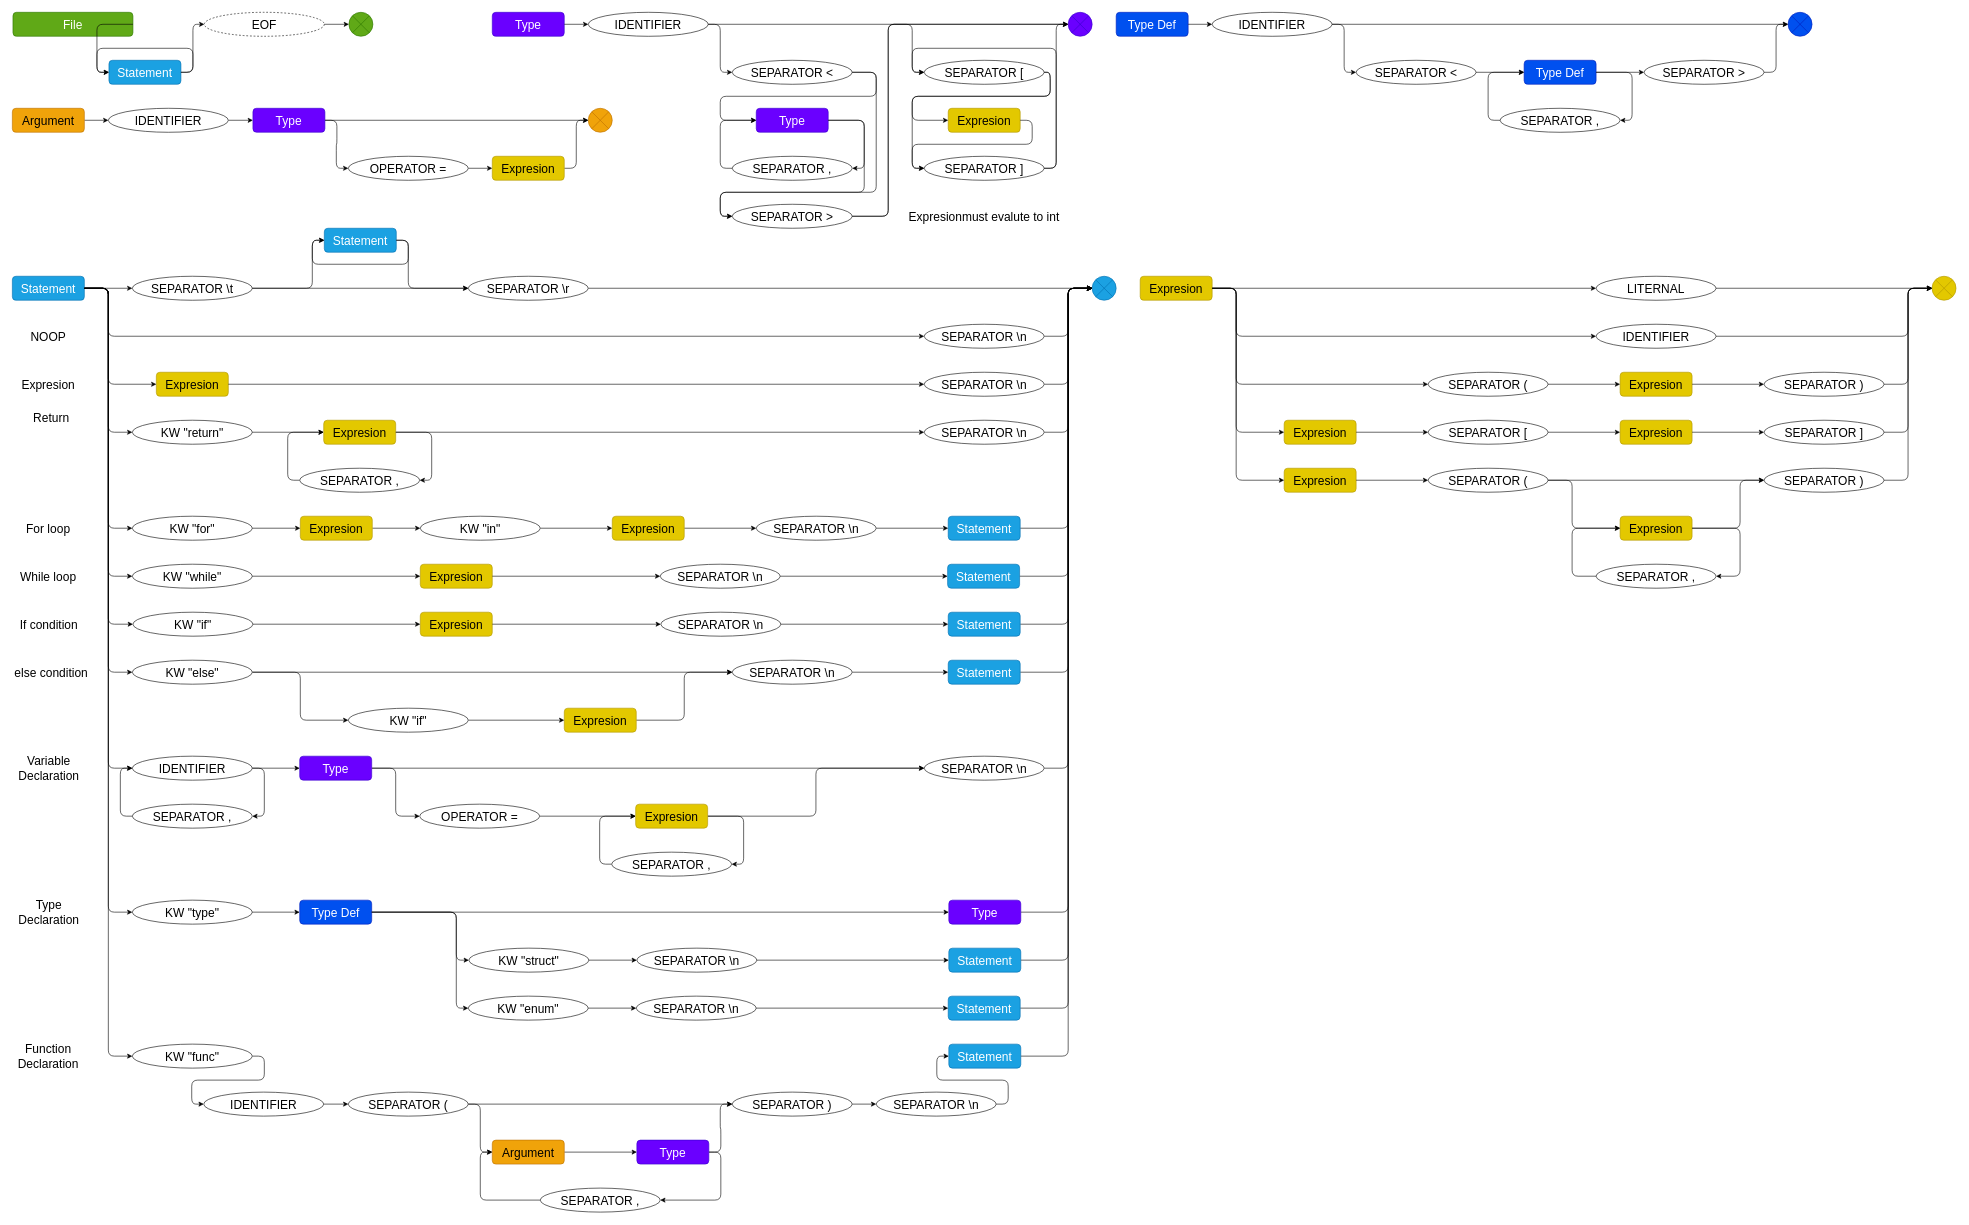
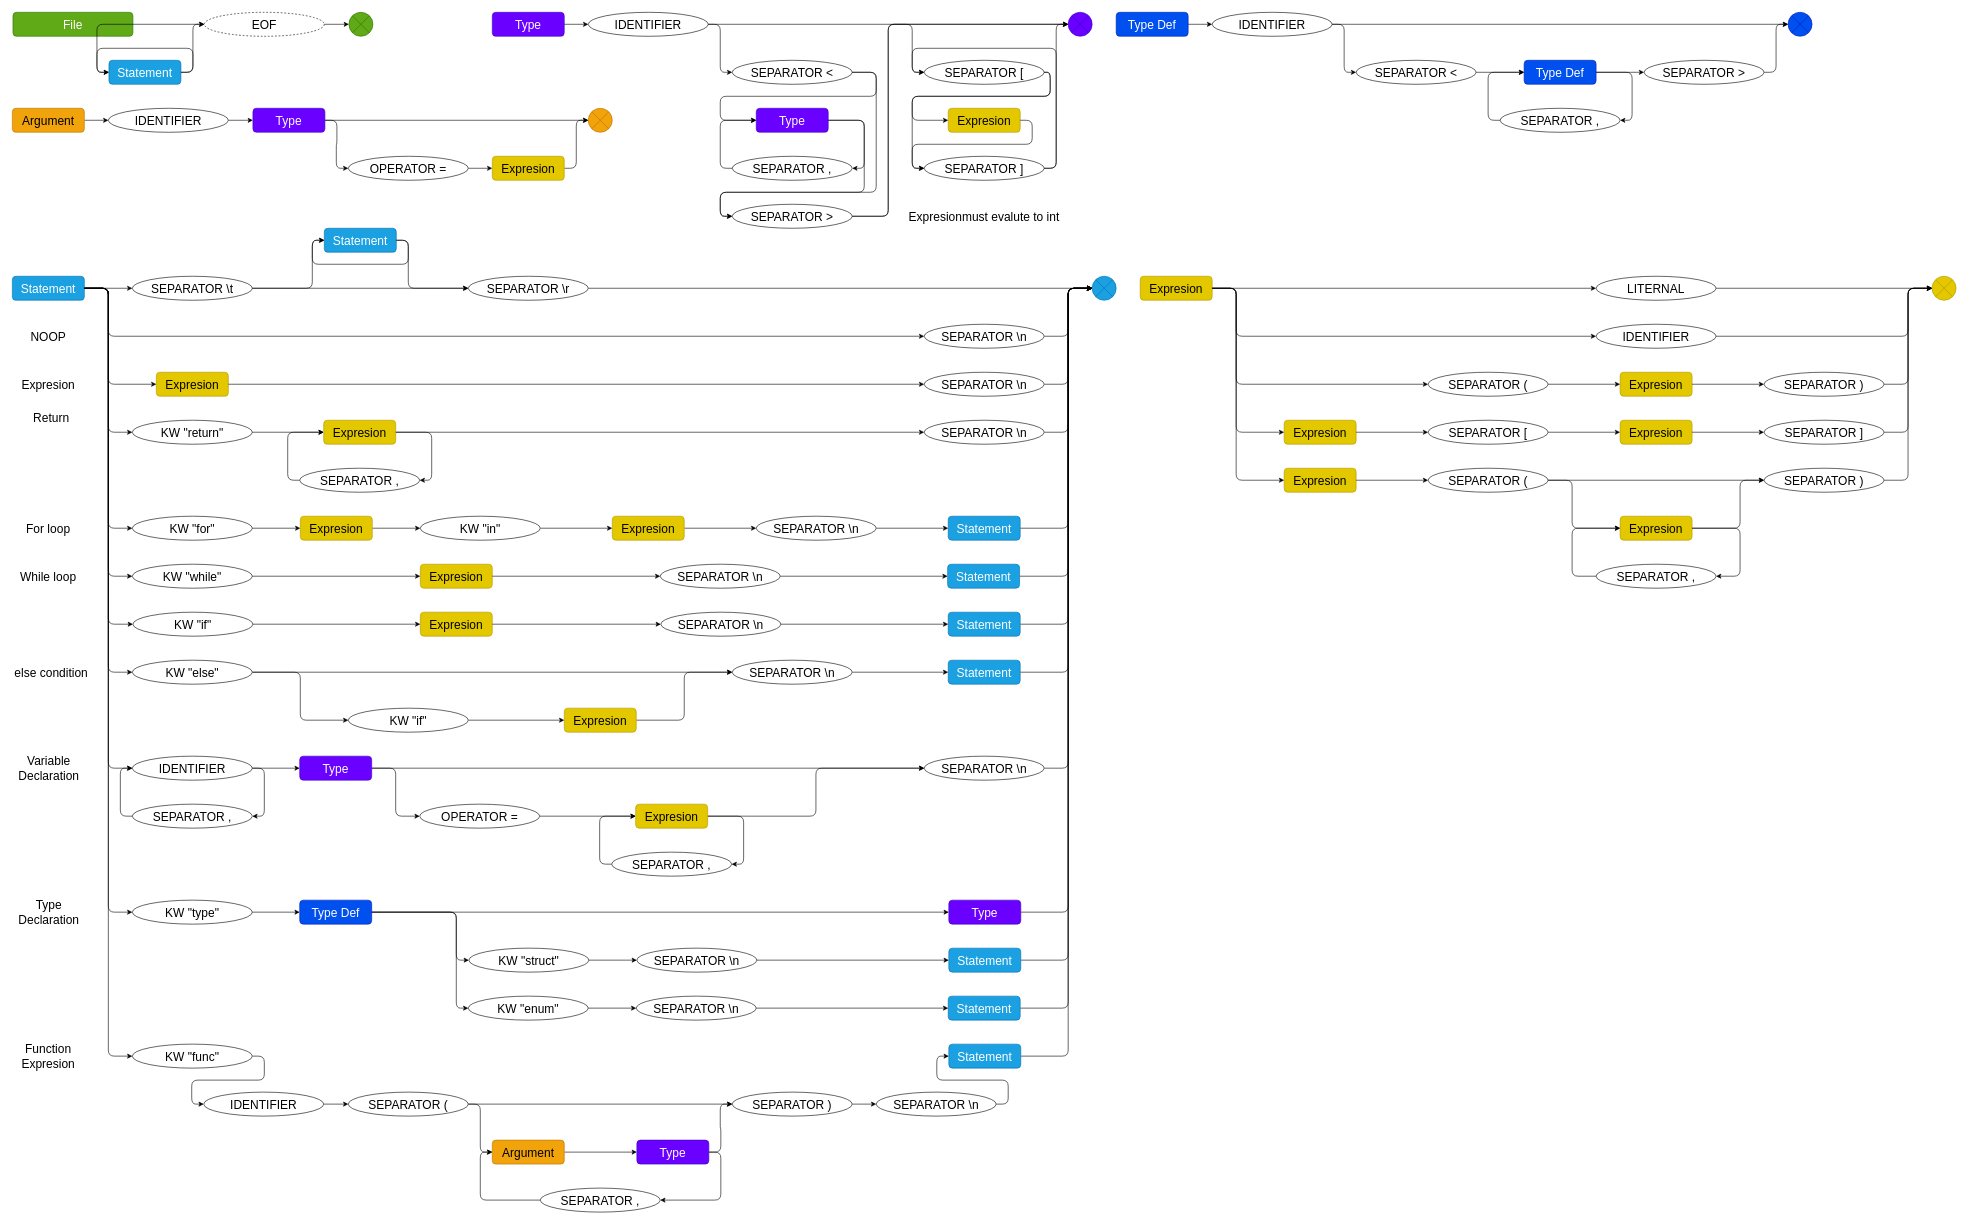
none -> (162, 24)
(49, 624) -> none
(48, 1056) -> (48, 1056)
